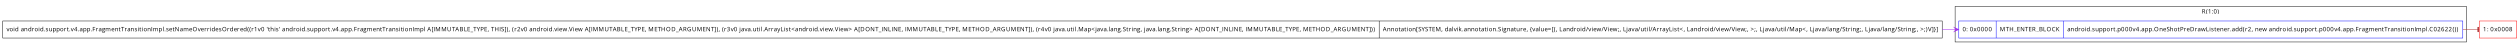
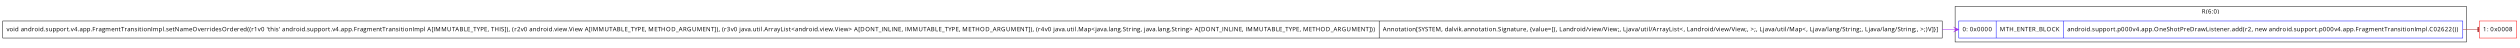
(2211, 12) -> (2211, 12)
